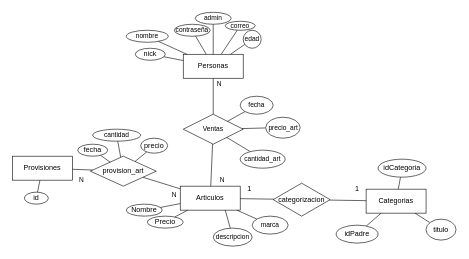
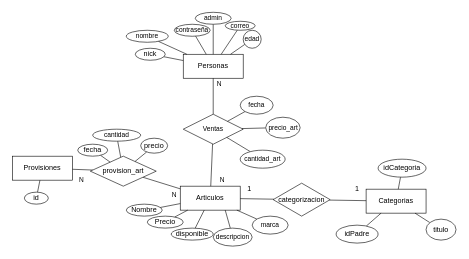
none -> (200, 219)
none -> (192, 234)
